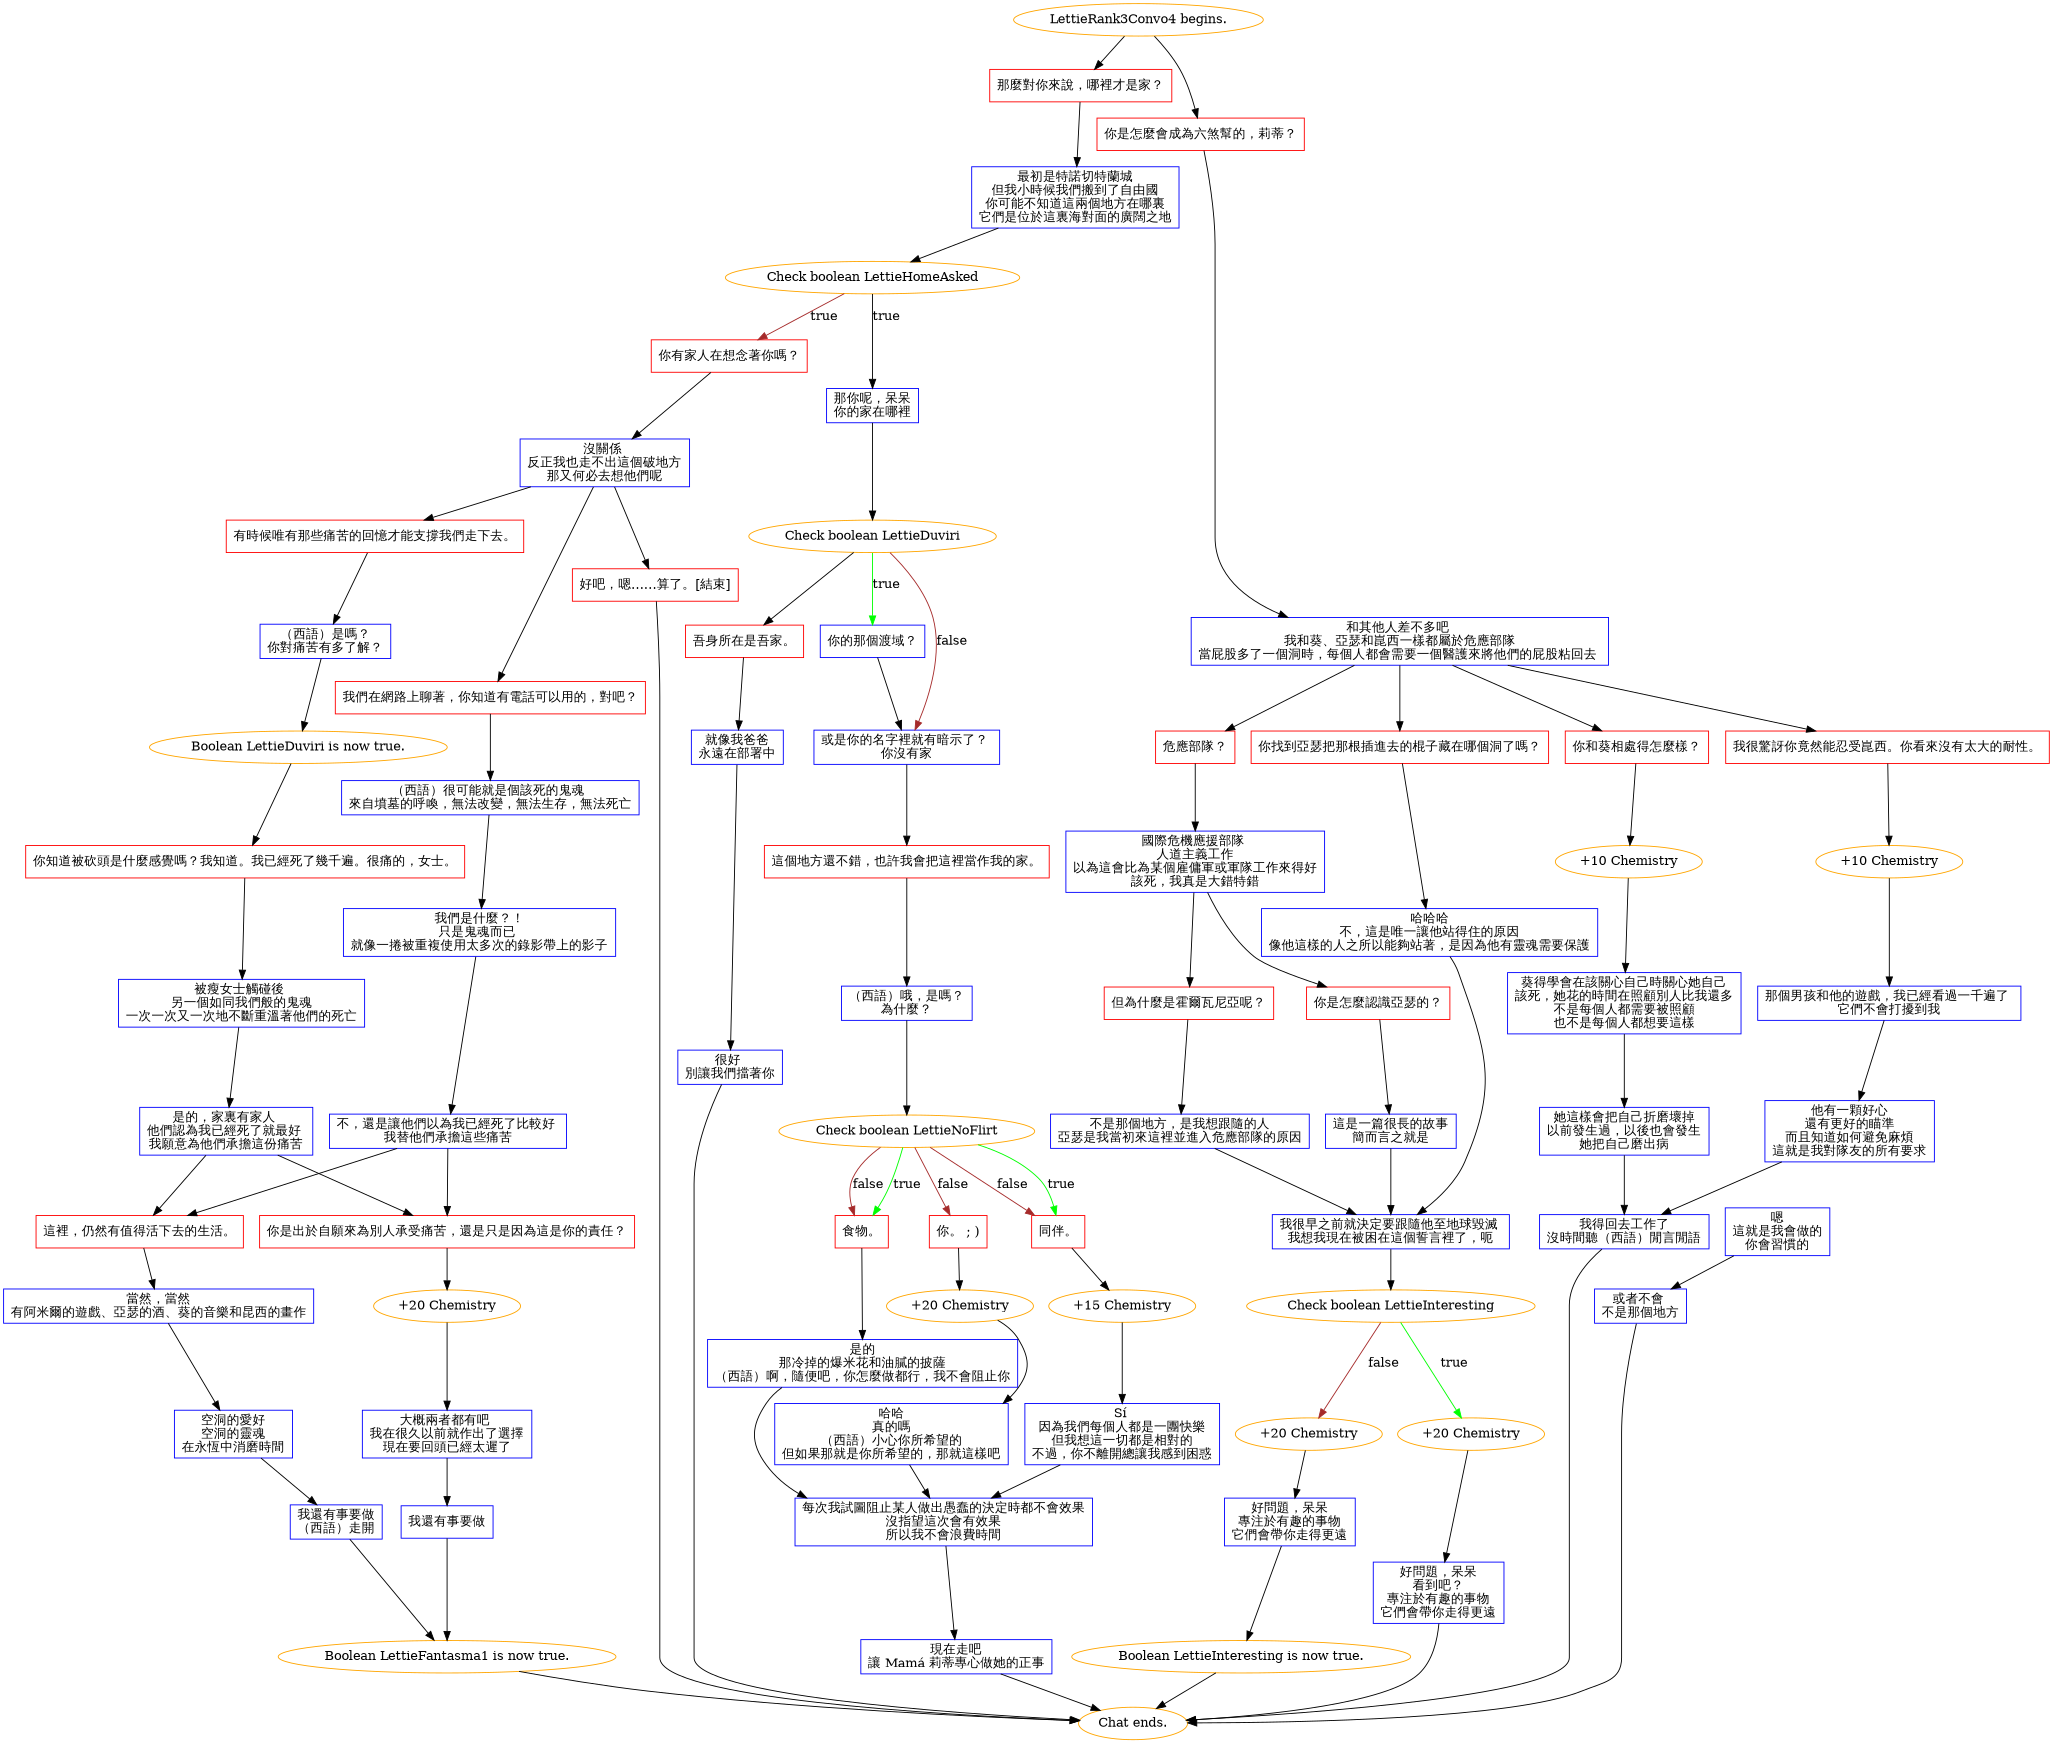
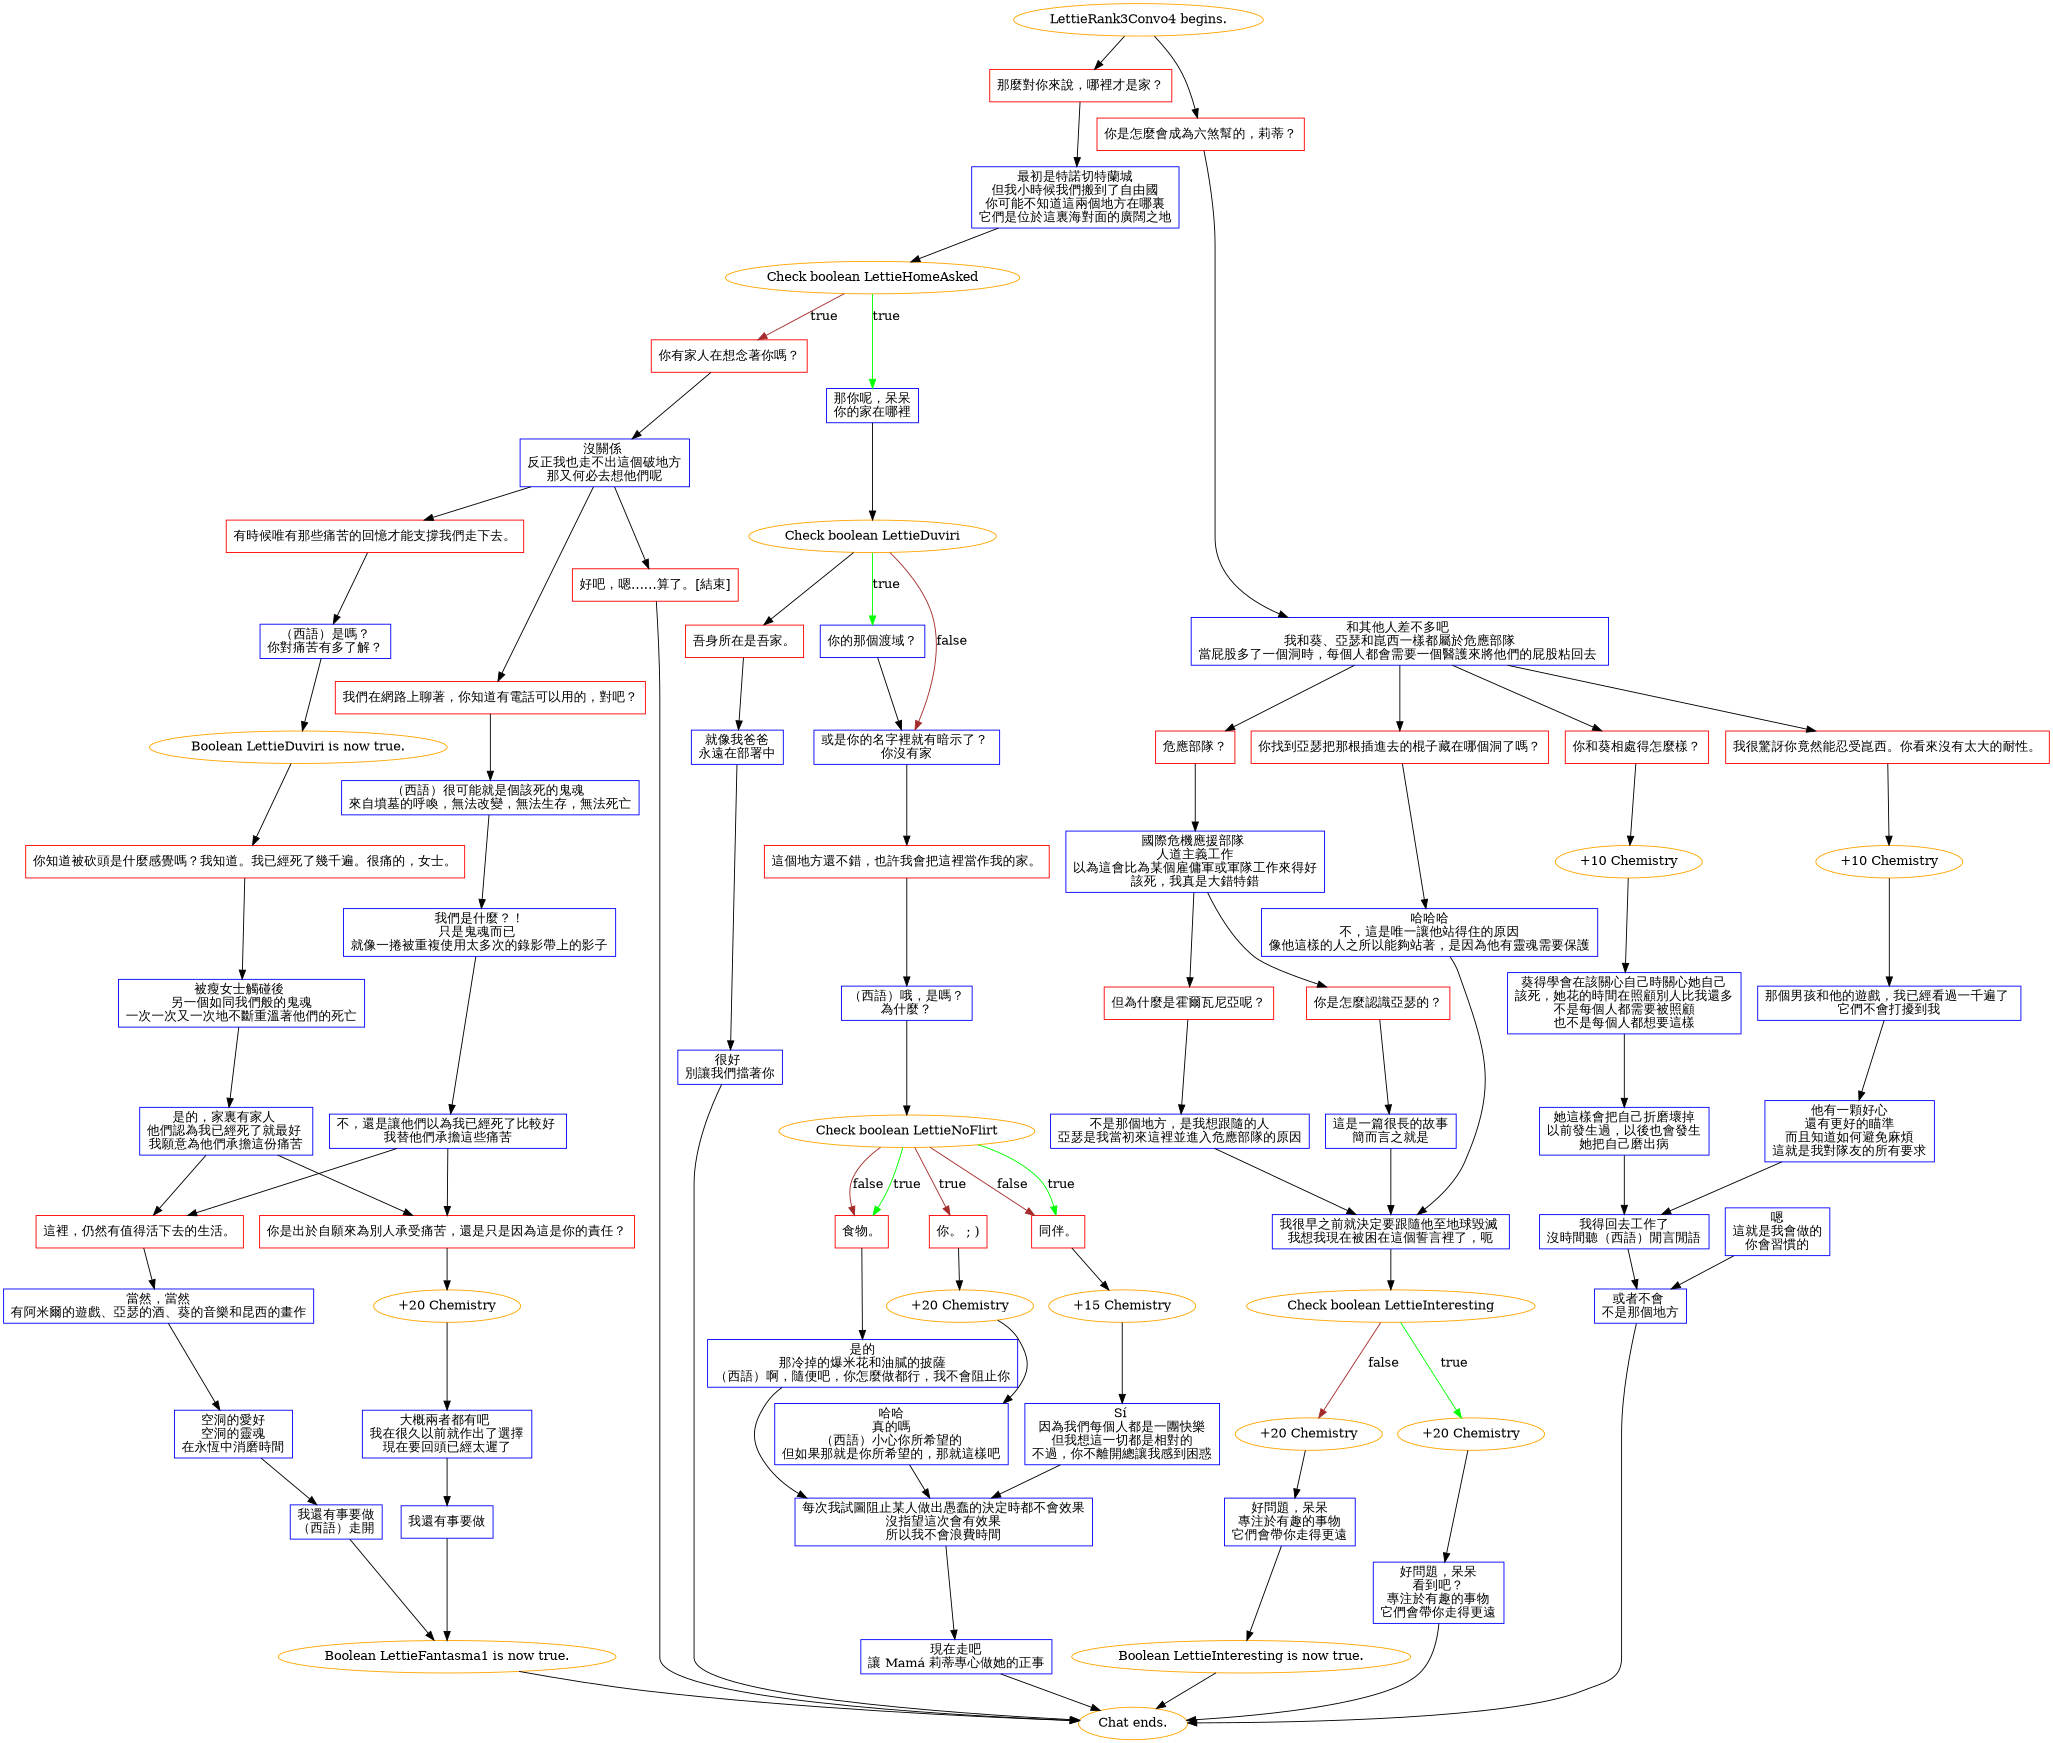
(873, 337) -> (873, 337)
(953, 1185) -> (953, 1185)
(1569, 1640) -> (1631, 1265)
